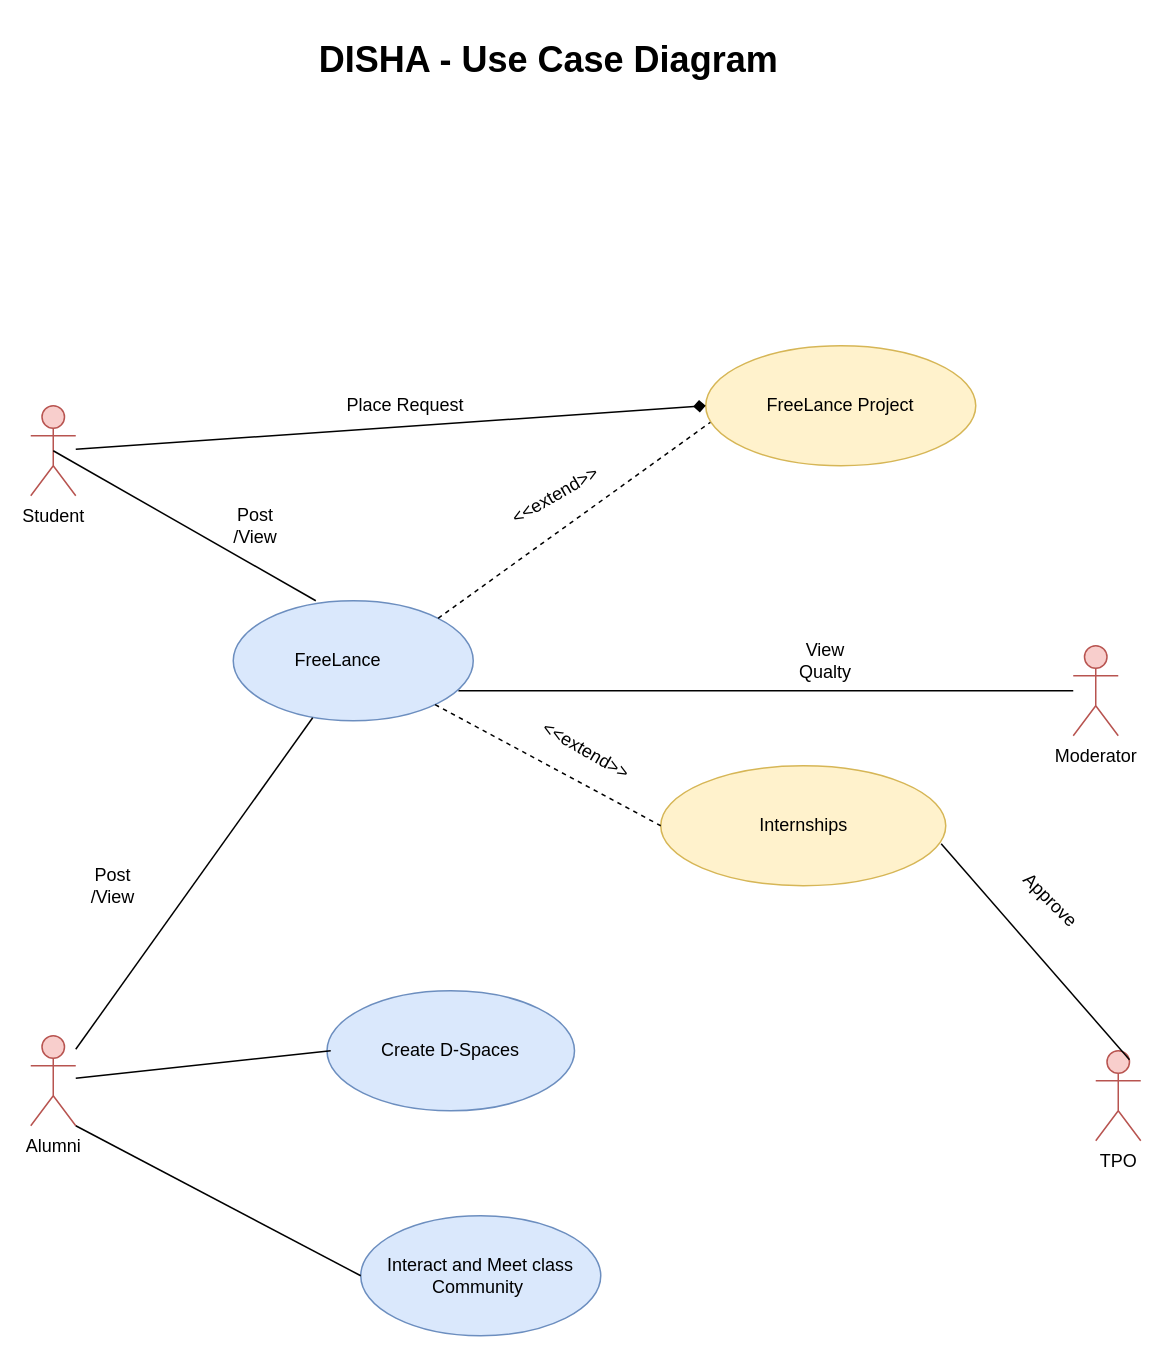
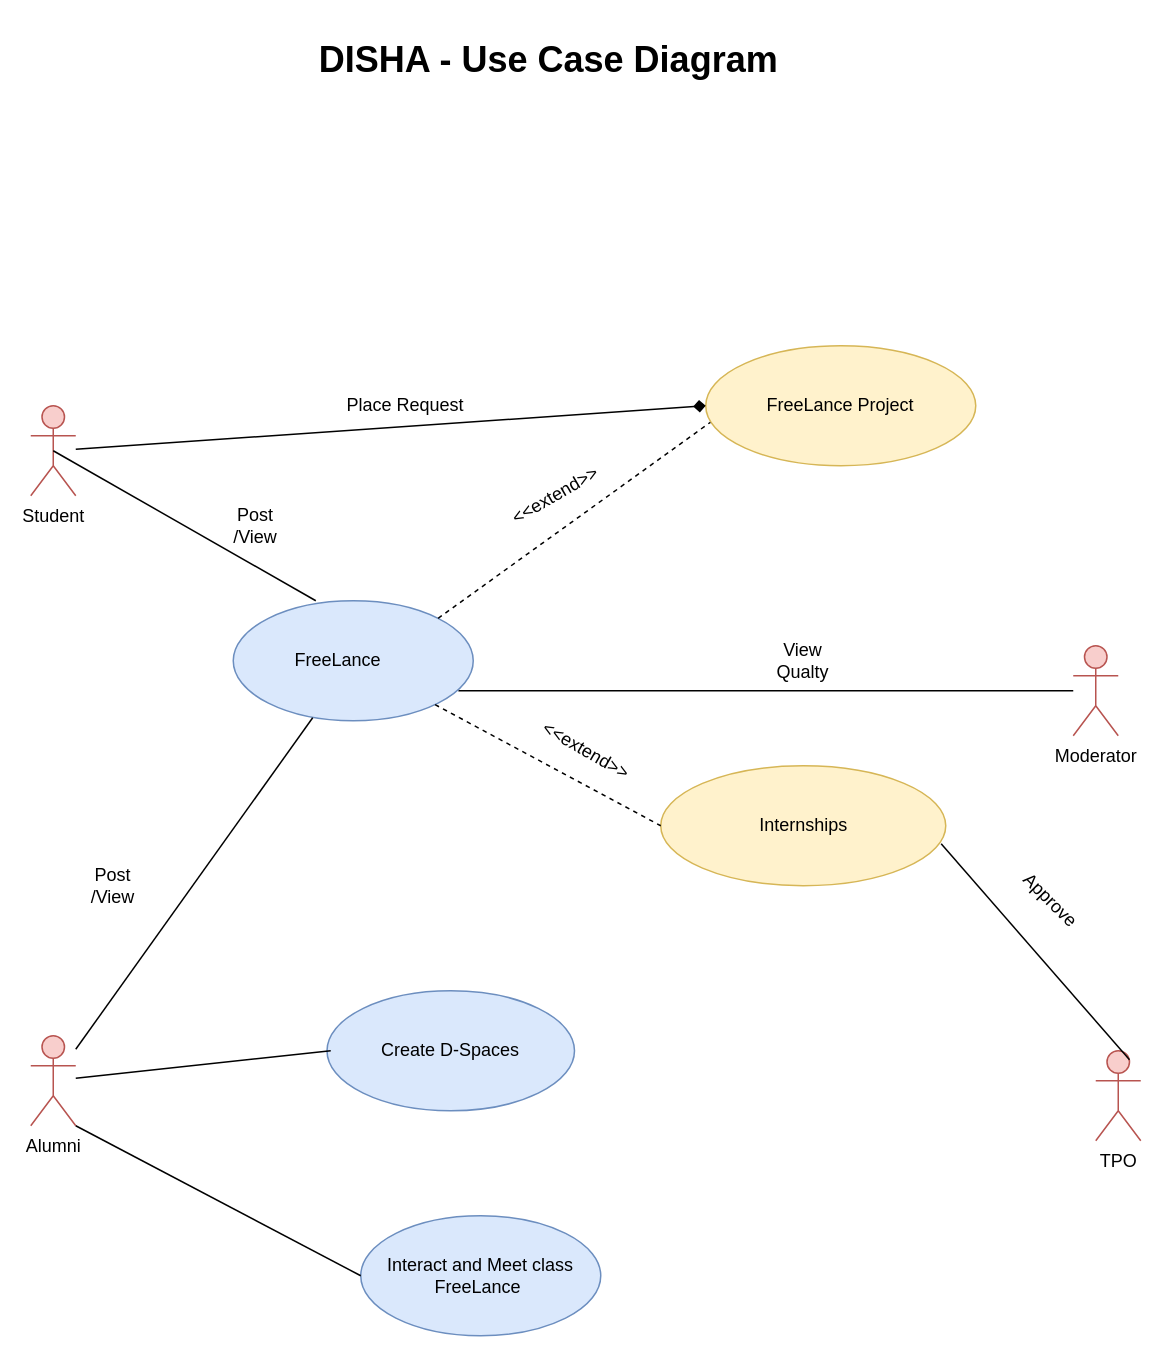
(826, 661) -> (803, 661)
(481, 1276) -> (481, 1276)
